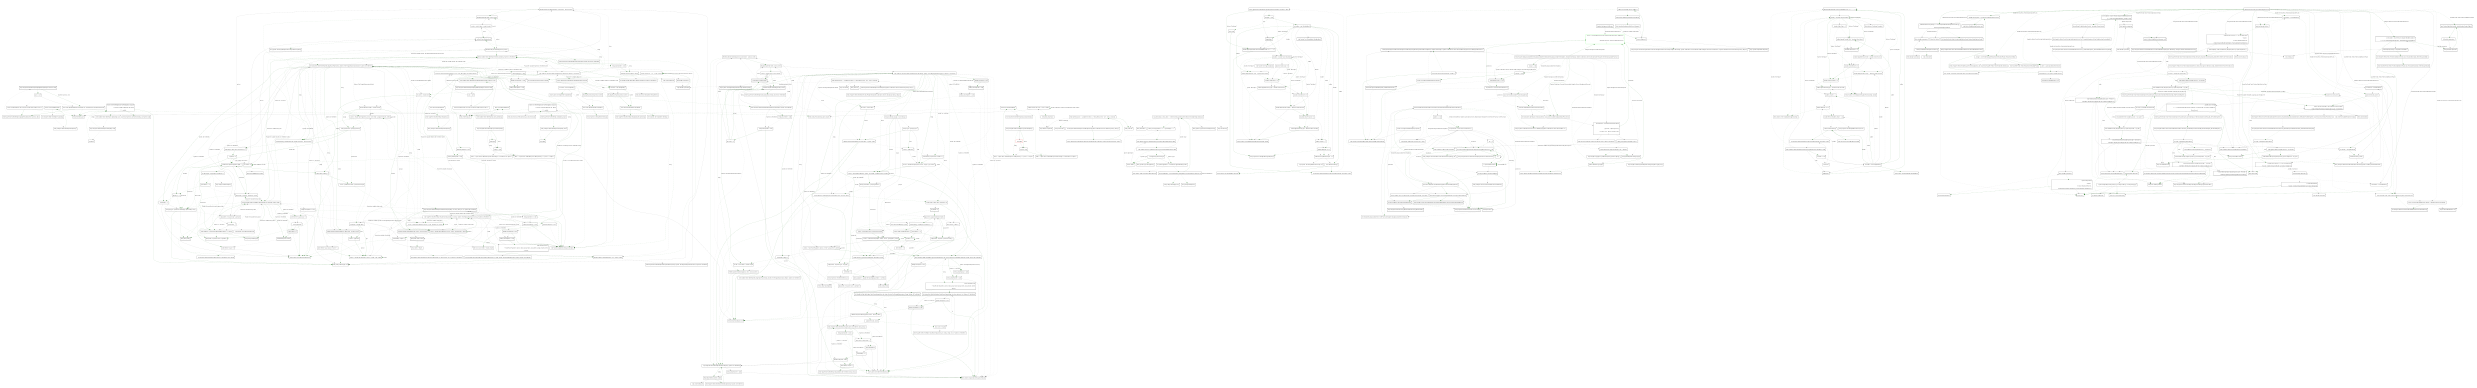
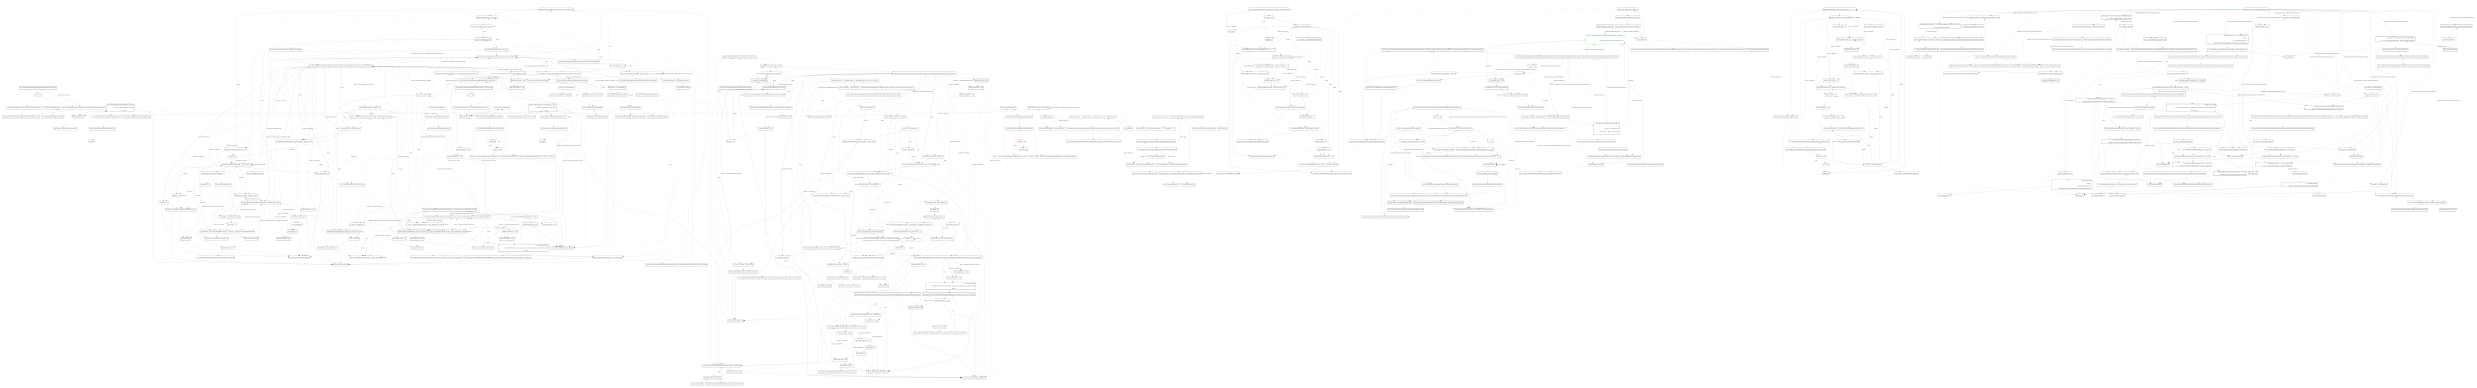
(1627, 141) -> none
